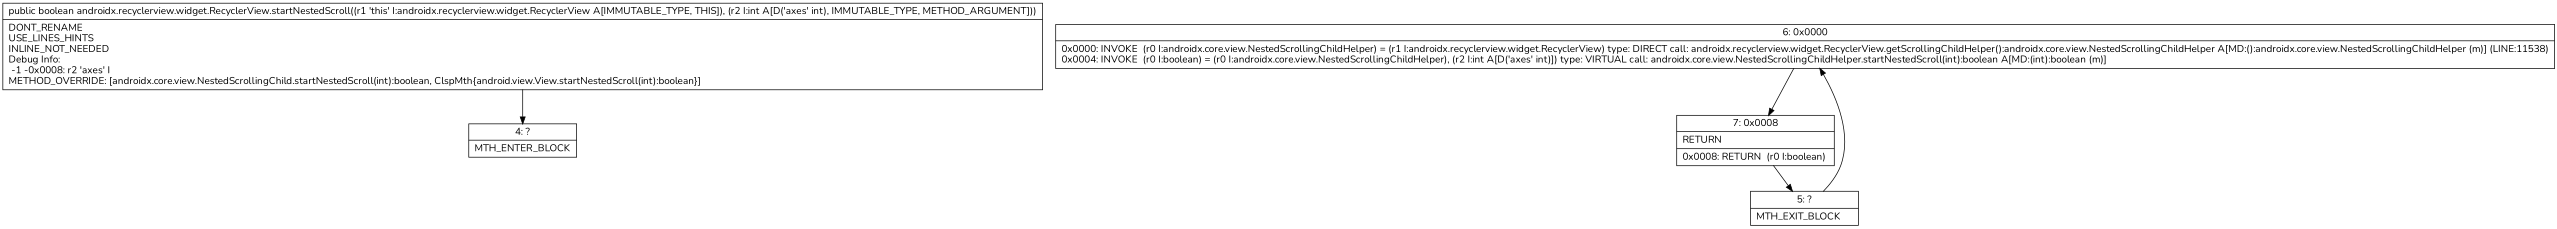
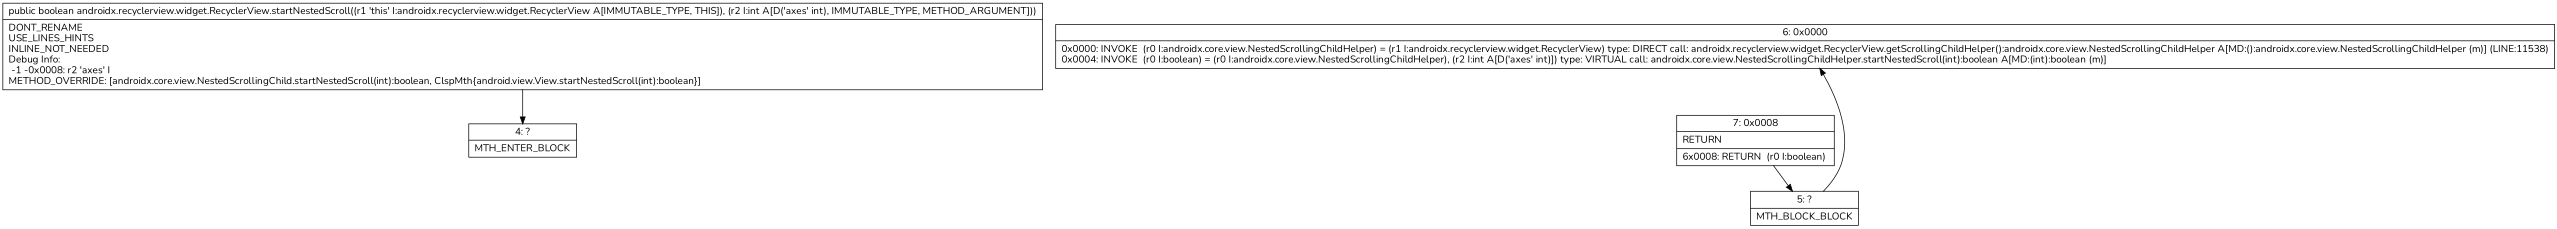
(1783, 89) -> none
(1755, 157) -> (1755, 157)
(1798, 216) -> (1804, 216)
